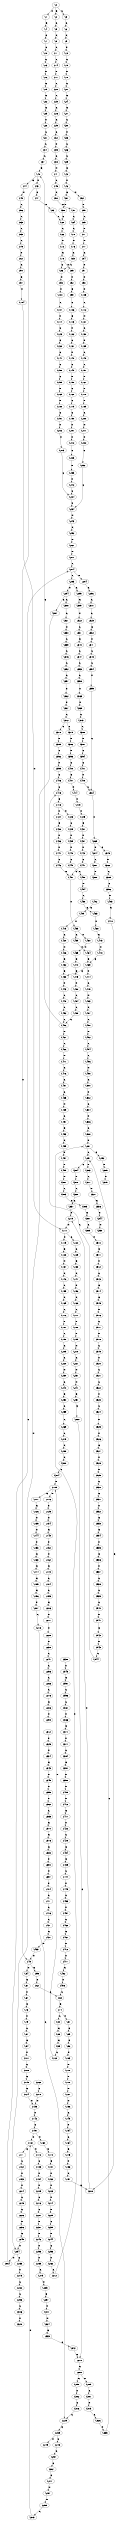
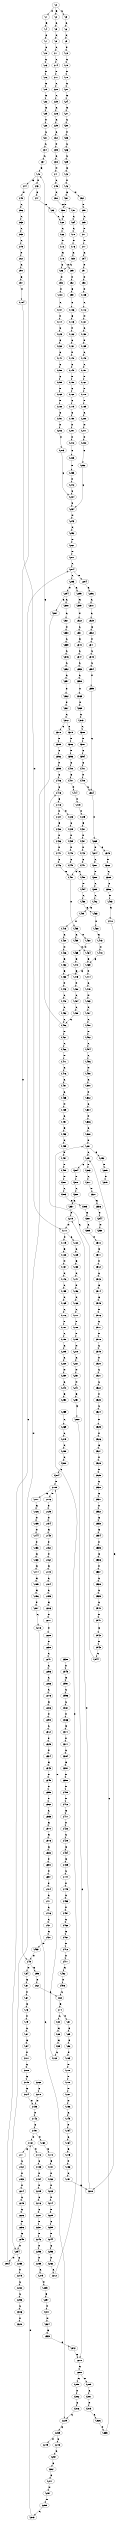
none -> (95, 890)
(64, 1405) -> none
none -> (48, 1725)
